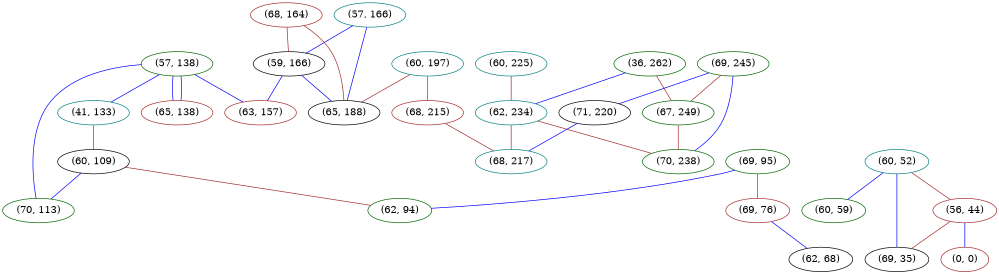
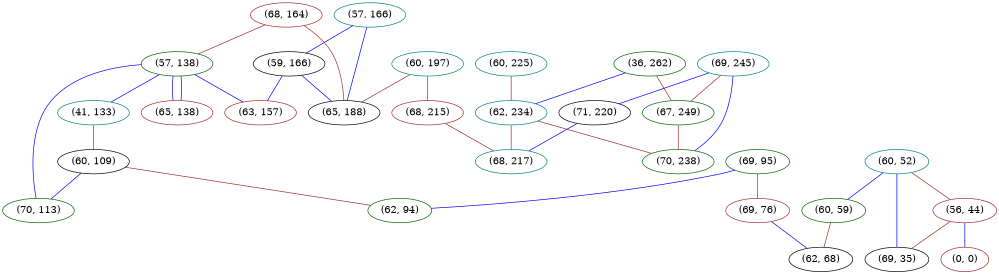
(288, 39) -> (232, 39)
(733, 64) -> (733, 64)
none -> (827, 235)
